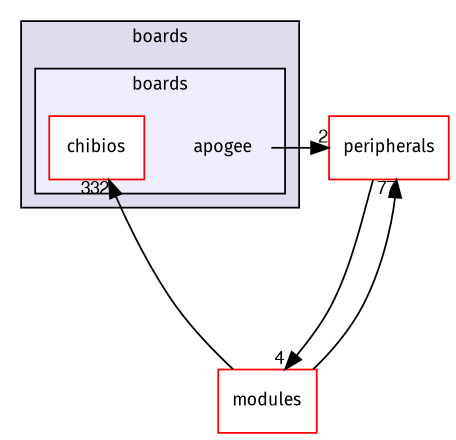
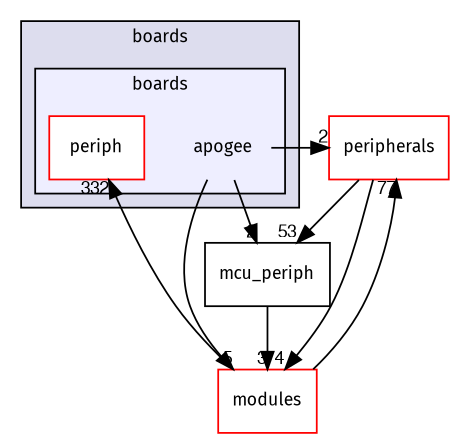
(97, 148) -> (97, 148)
none -> (184, 271)
none -> (267, 275)
